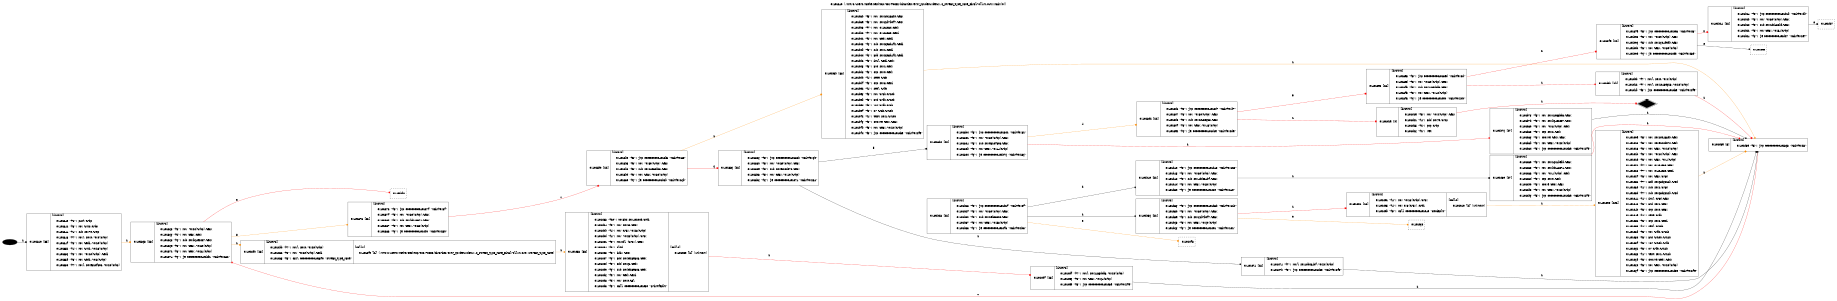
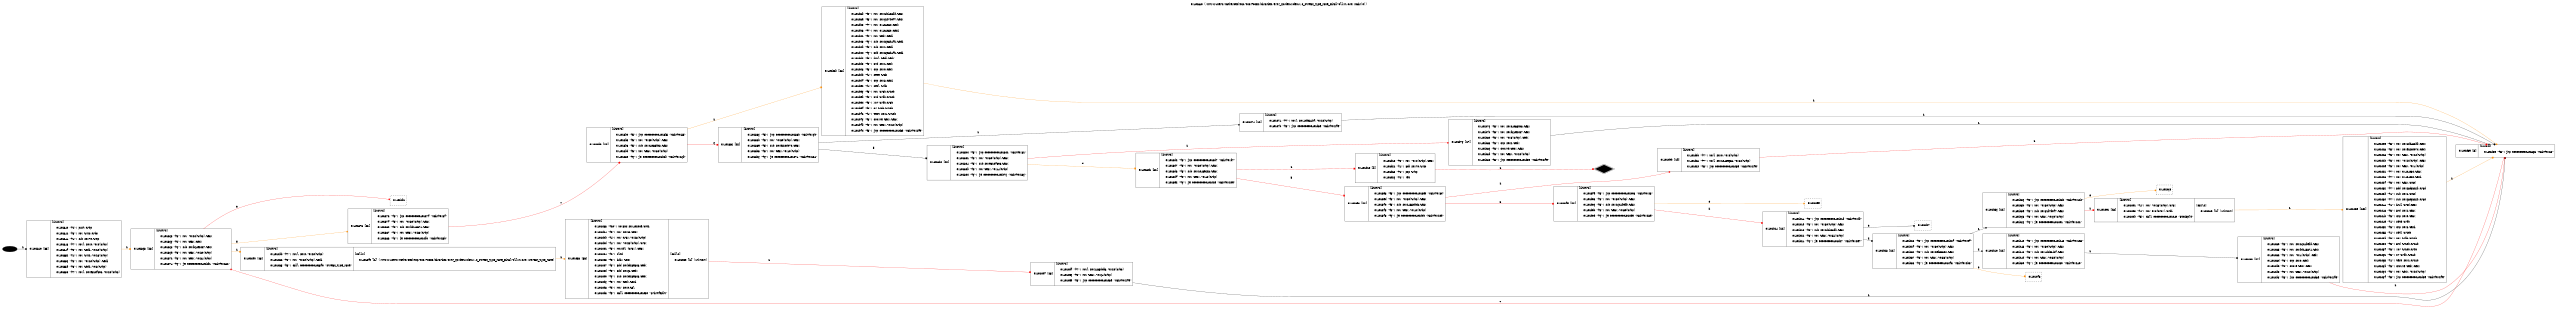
(1723, 47) -> (1729, 204)
none -> (1867, 240)
